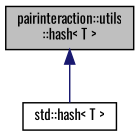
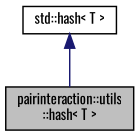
(70, 83) -> (70, 68)
